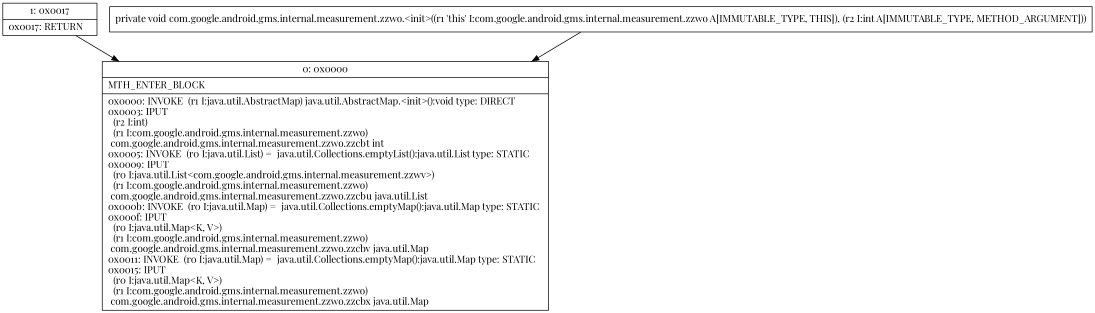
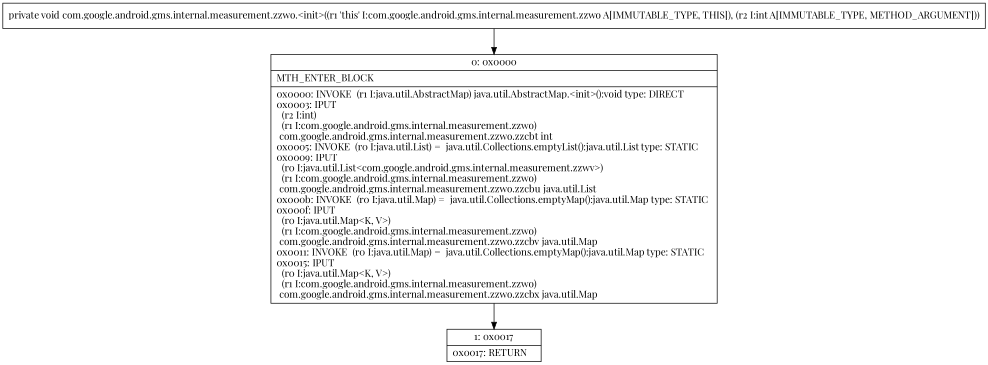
(94, 47) -> (494, 313)
